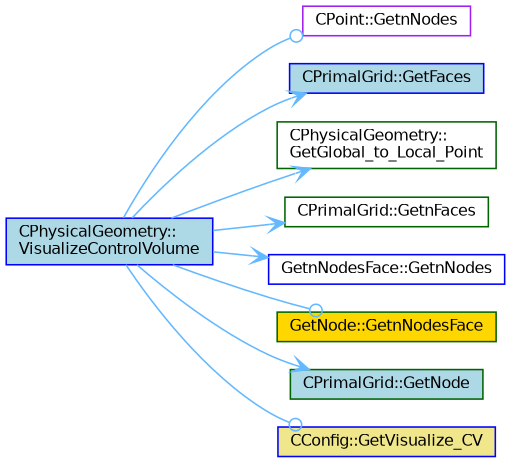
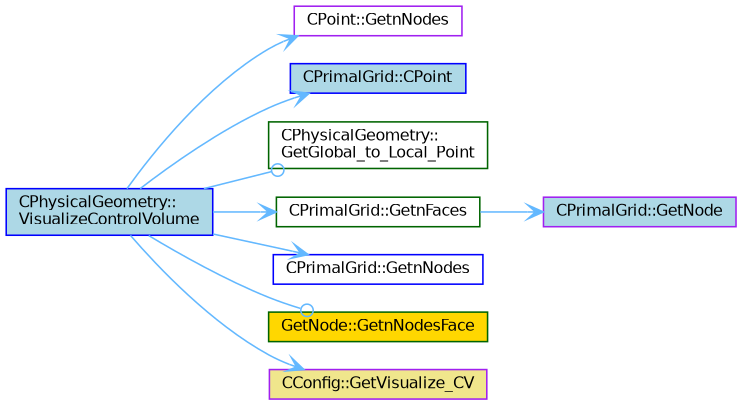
(387, 78) -> (378, 78)
(194, 116) -> (197, 106)
(233, 195) -> (238, 180)
(387, 269) -> (378, 269)
(211, 322) -> (504, 212)
(198, 354) -> (203, 308)
(387, 384) -> (640, 212)
(387, 442) -> (378, 384)
